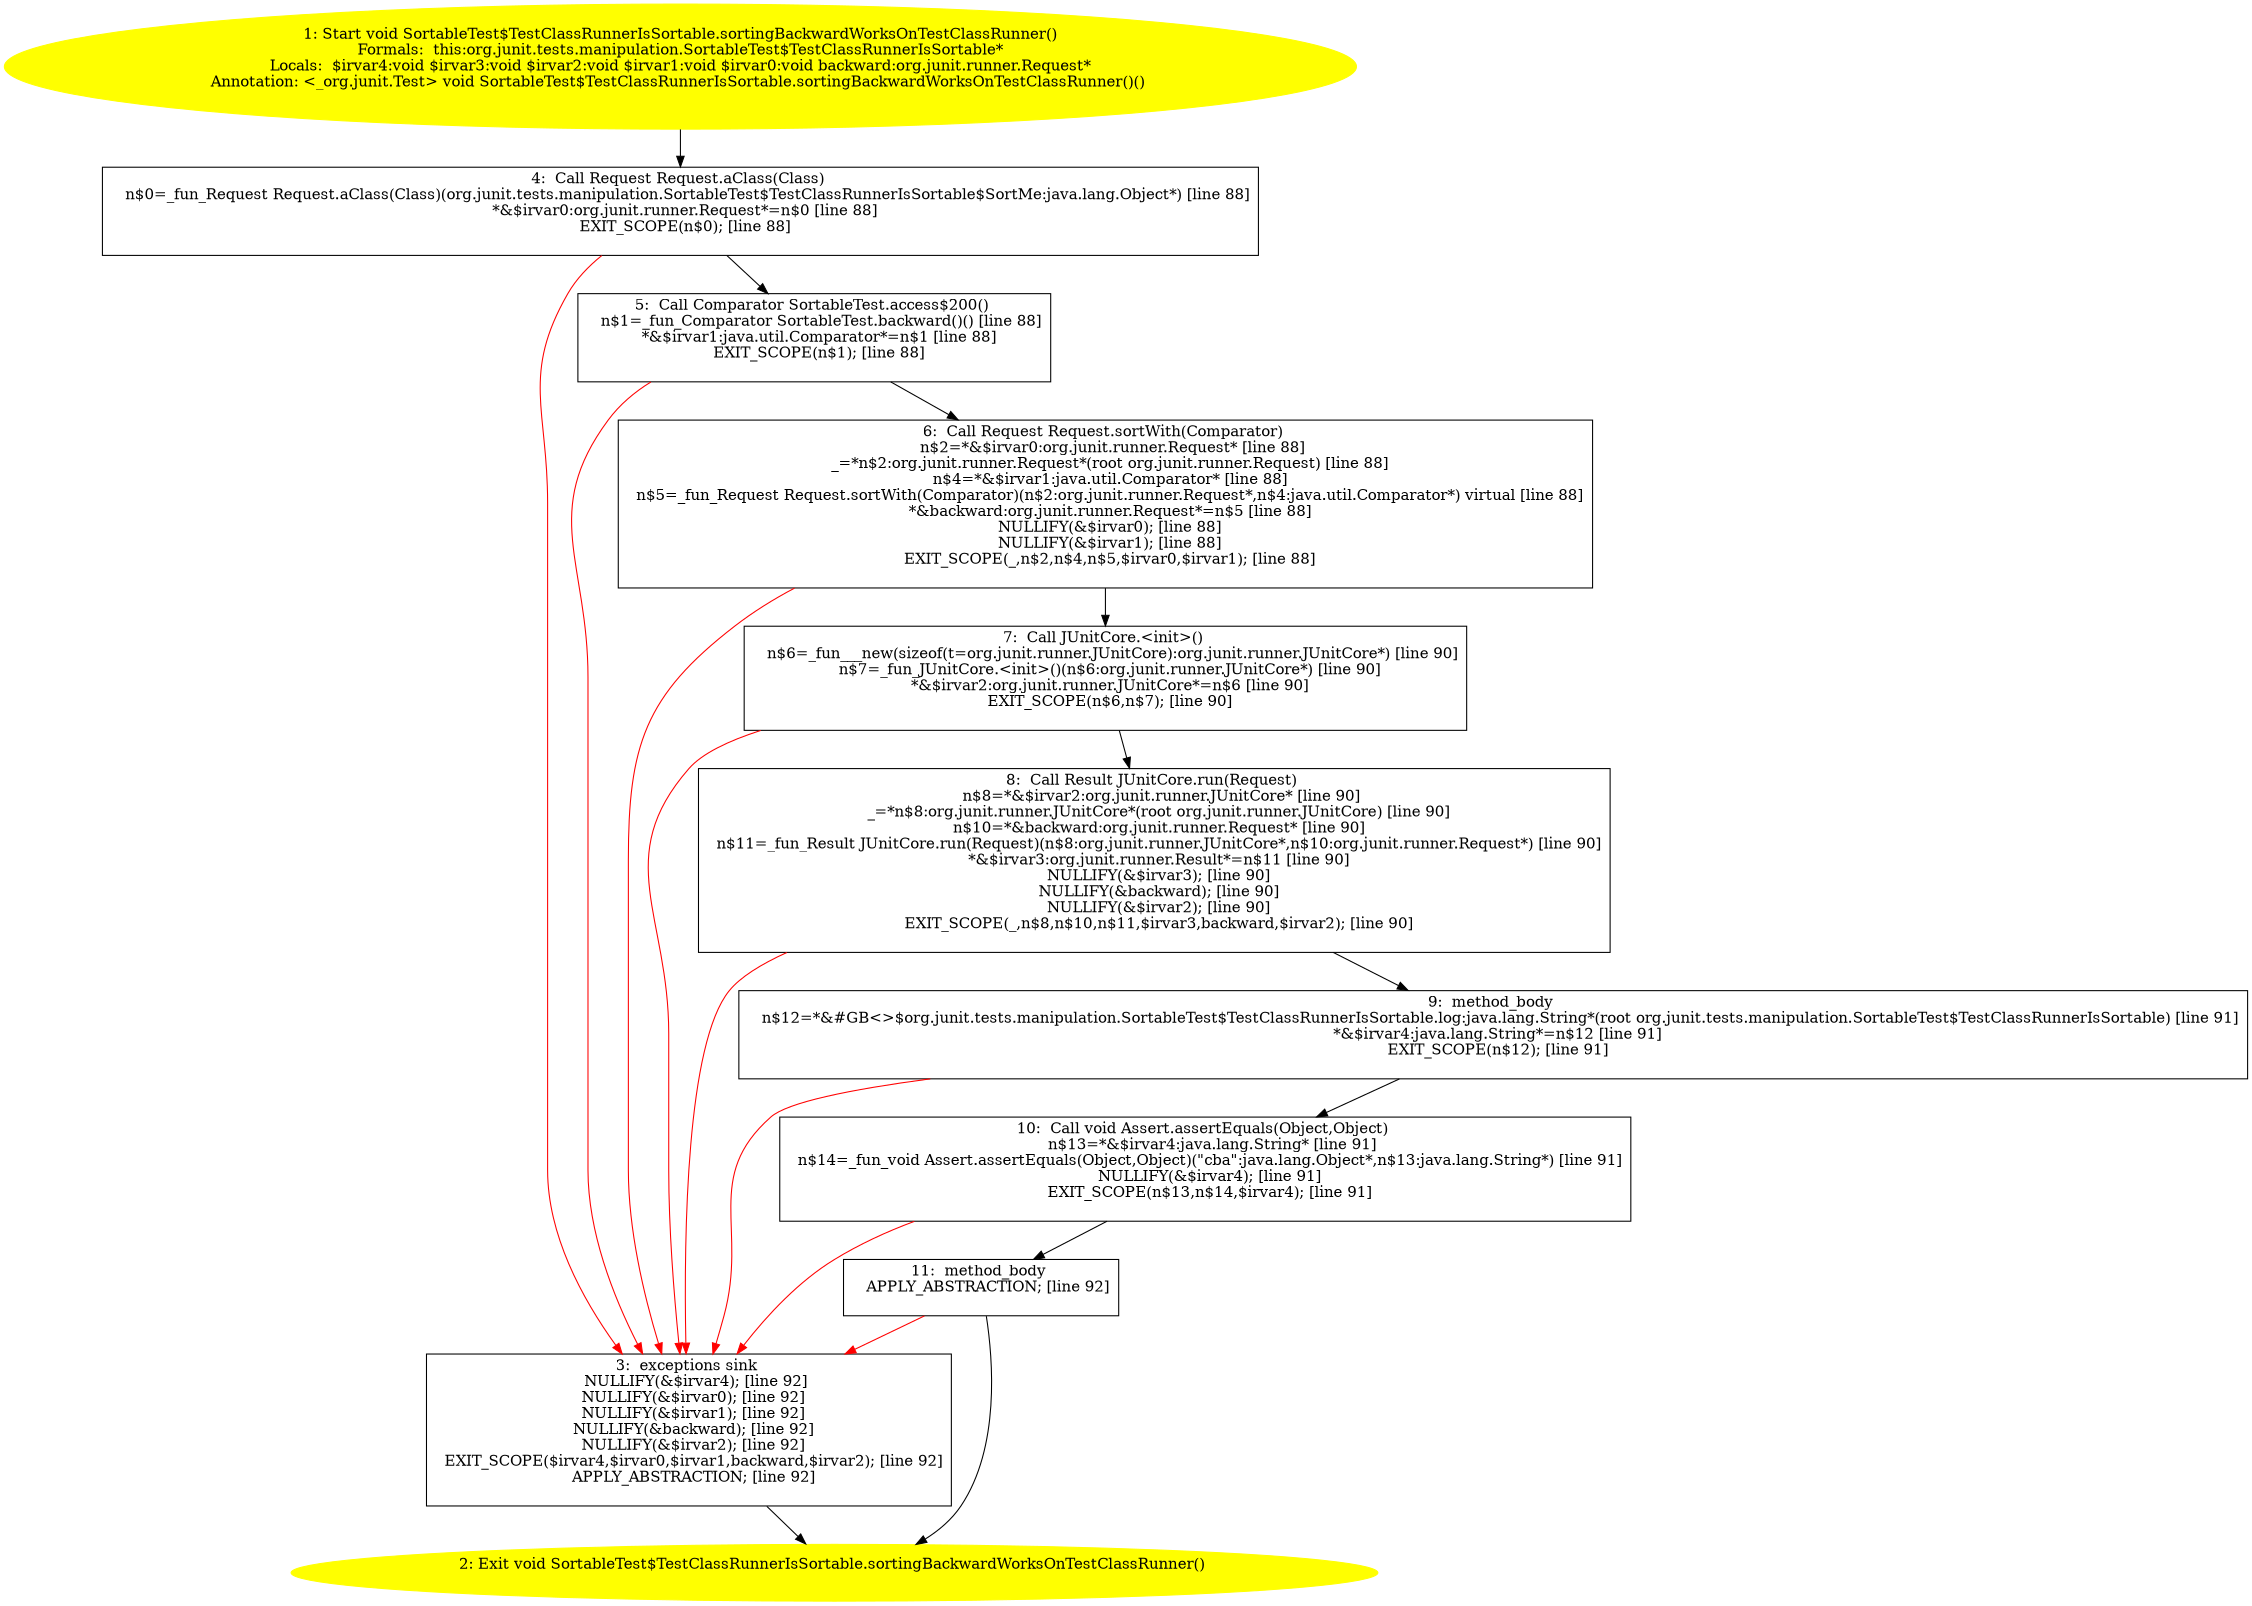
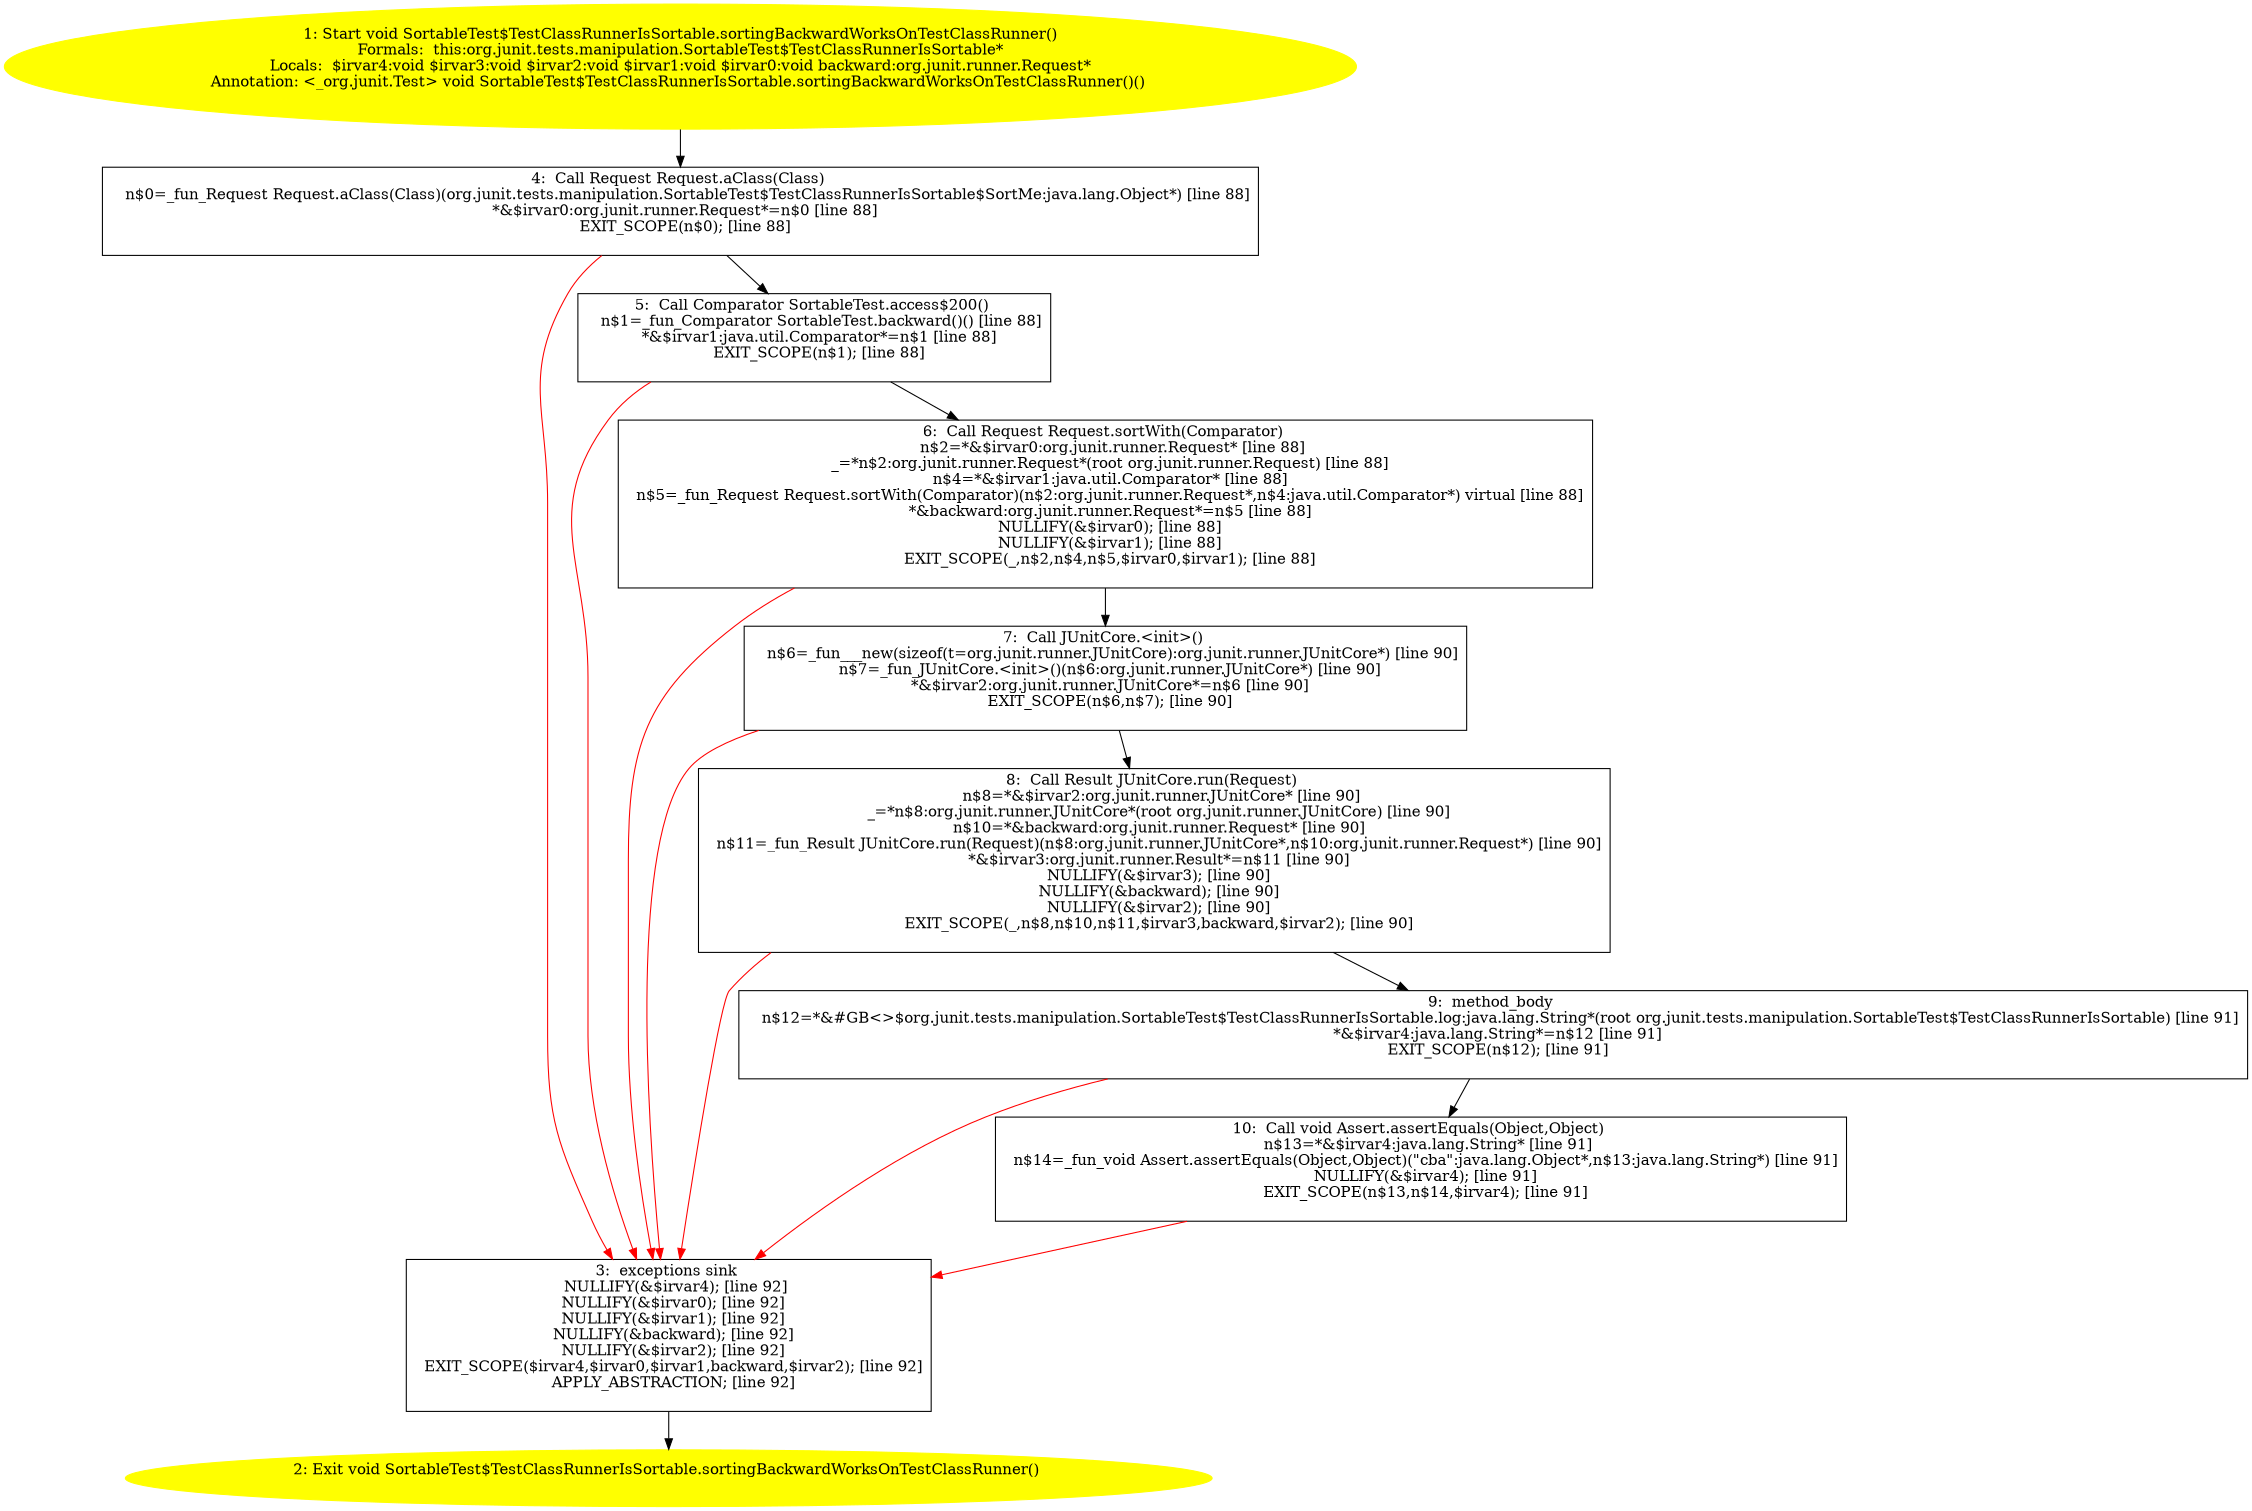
(981, 1288) -> none
